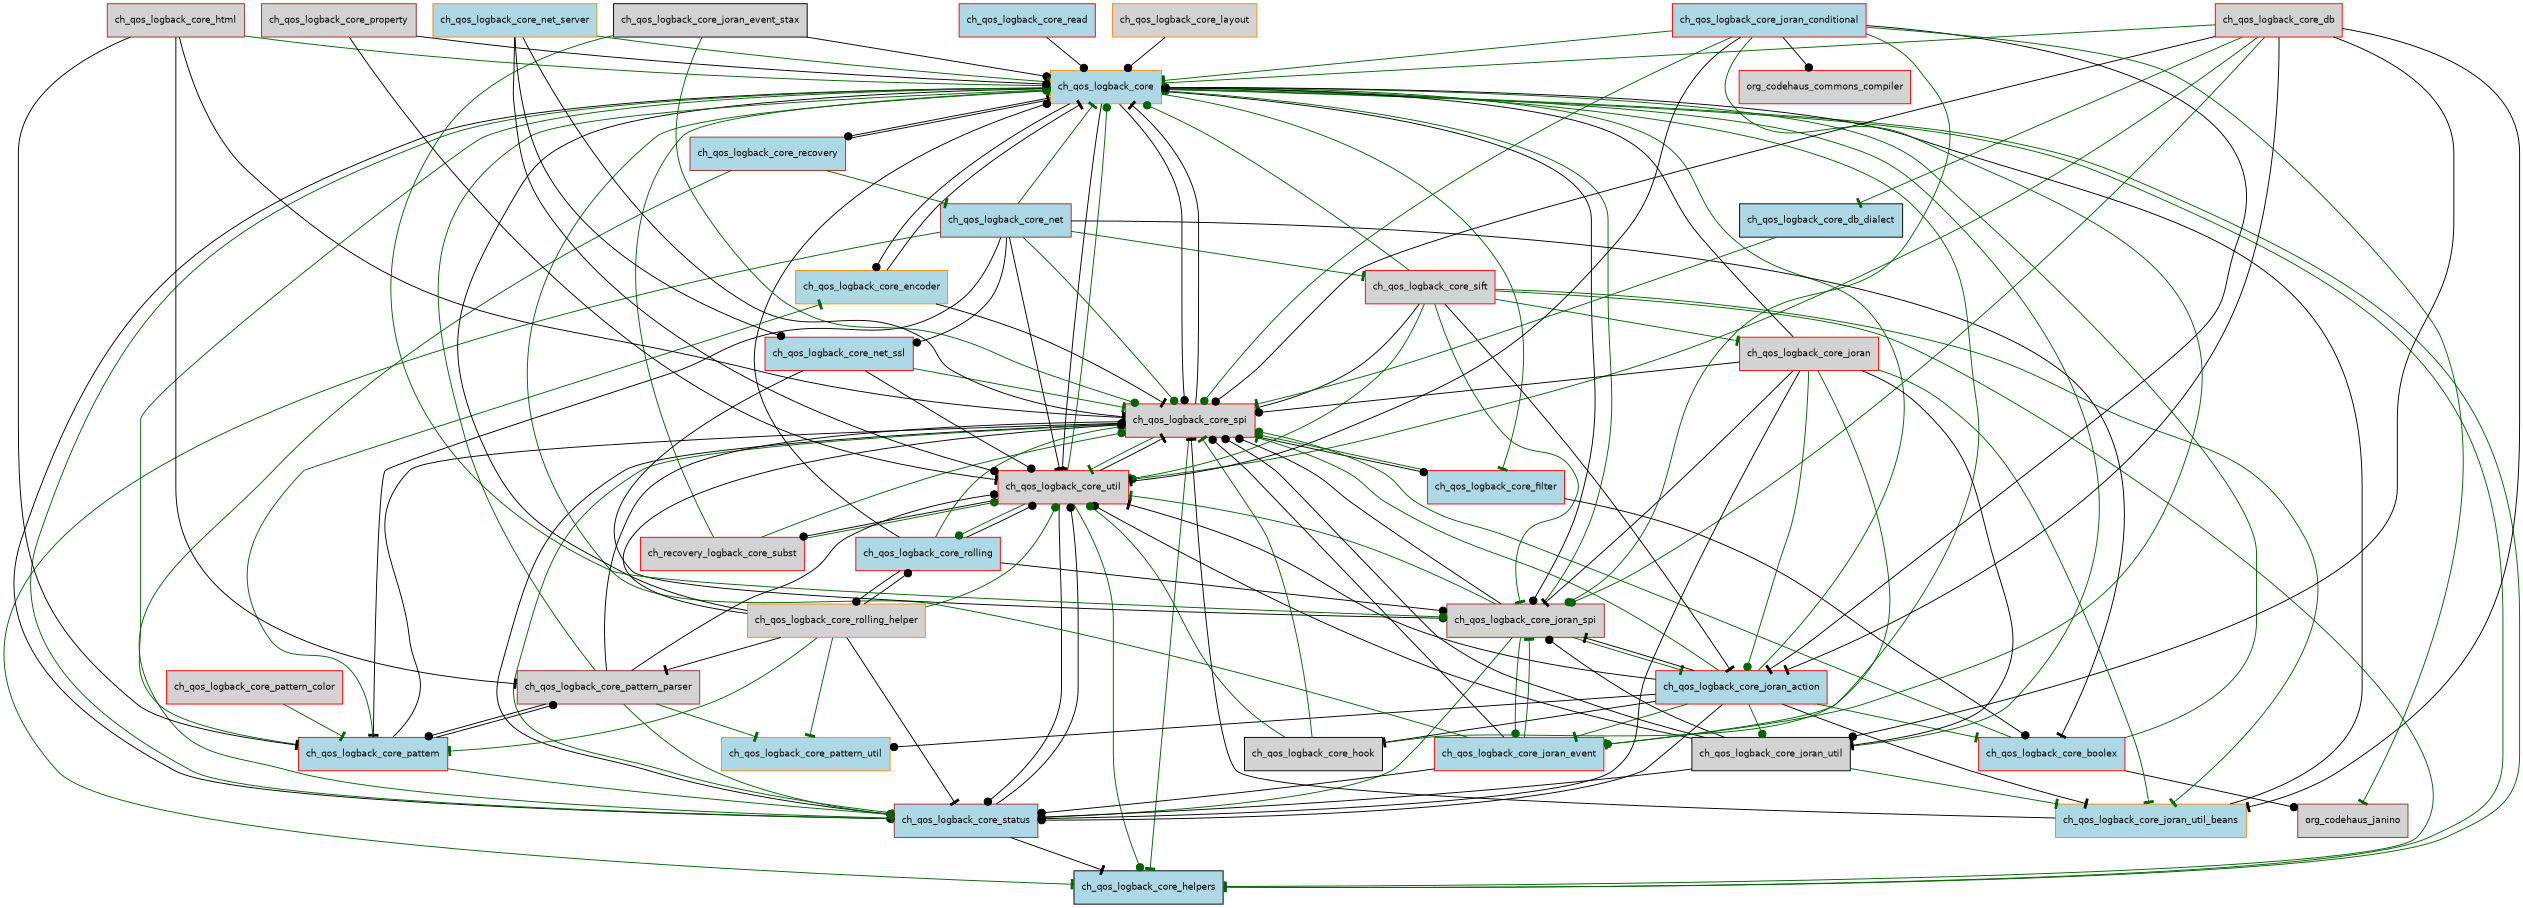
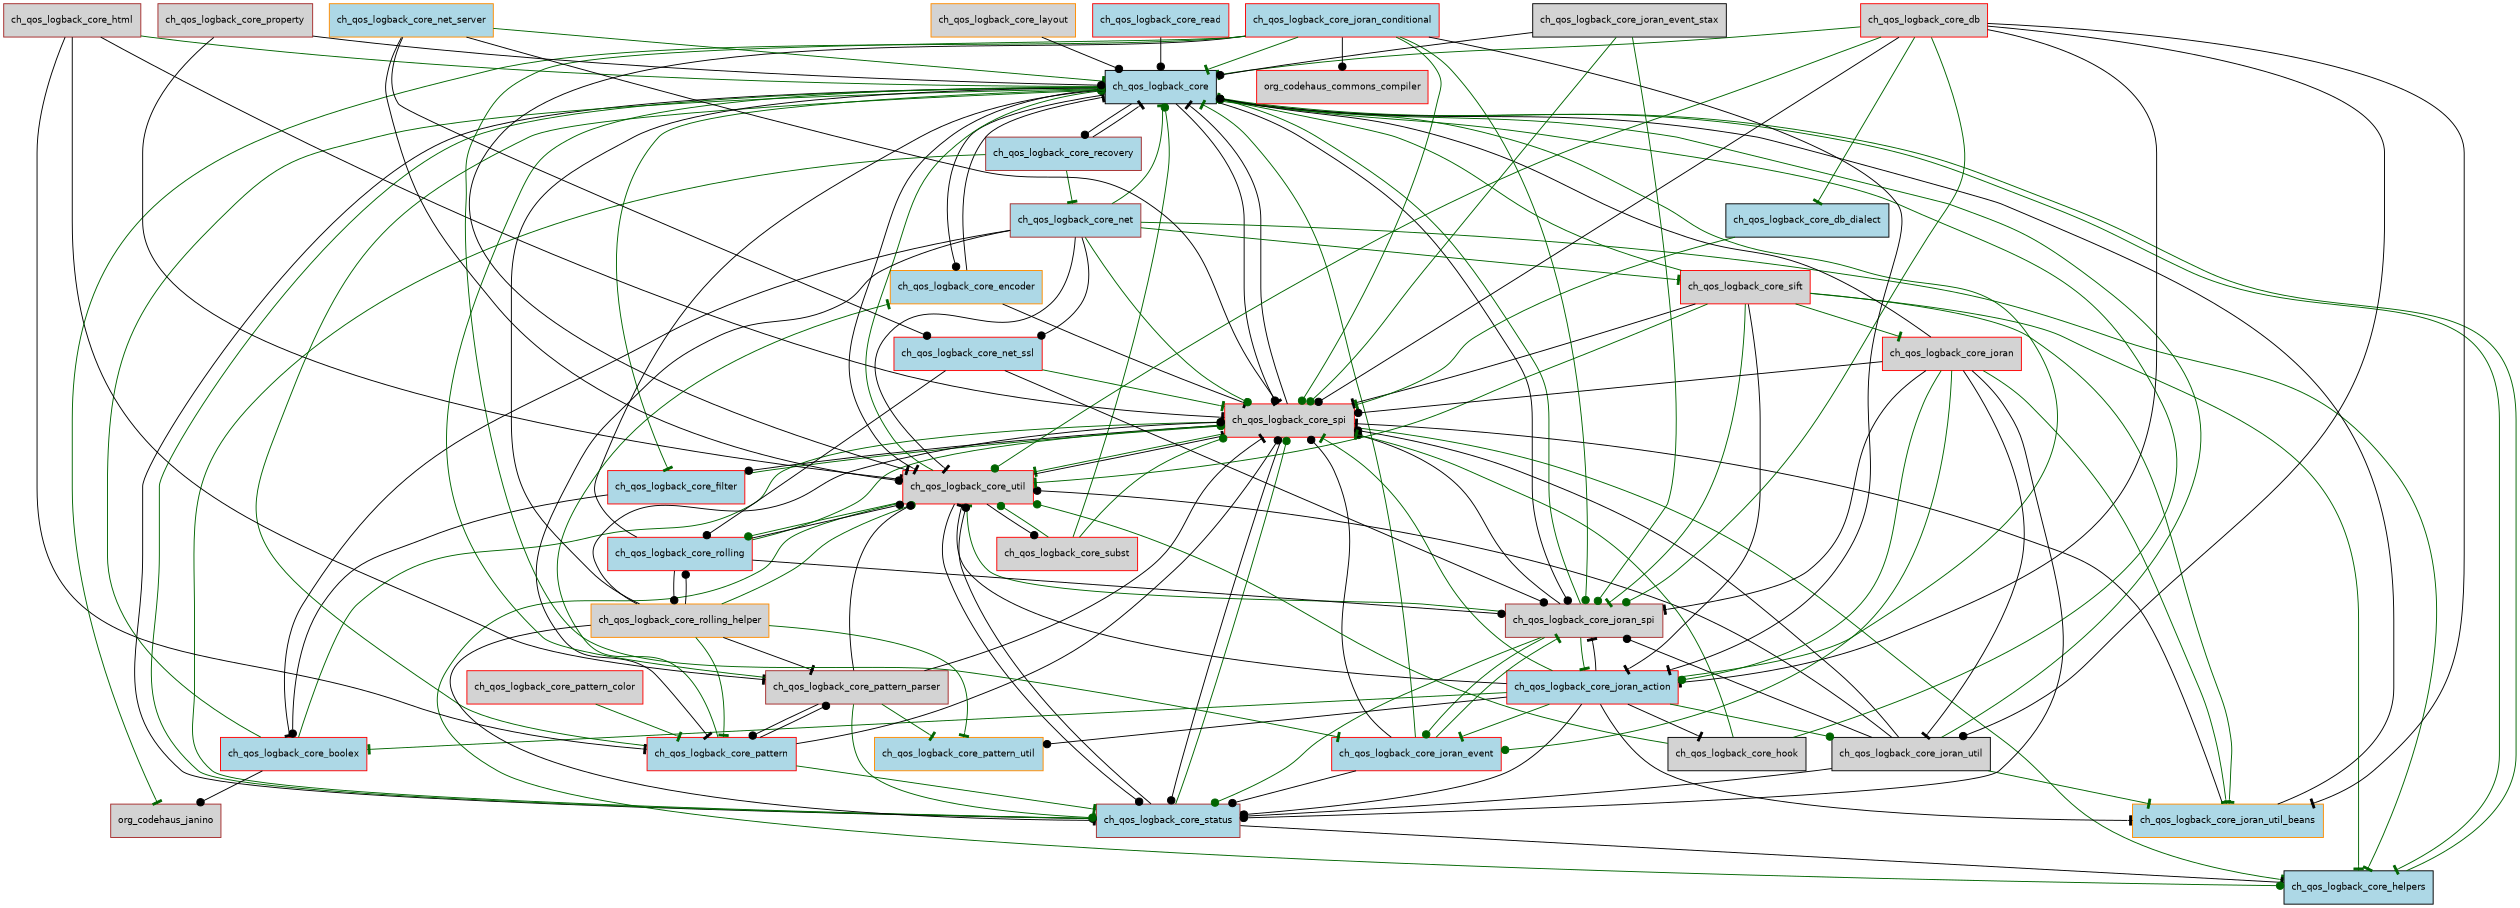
(1106, 87) -> (1161, 87)
(946, 420) -> (846, 440)
(722, 554) -> (1067, 554)
